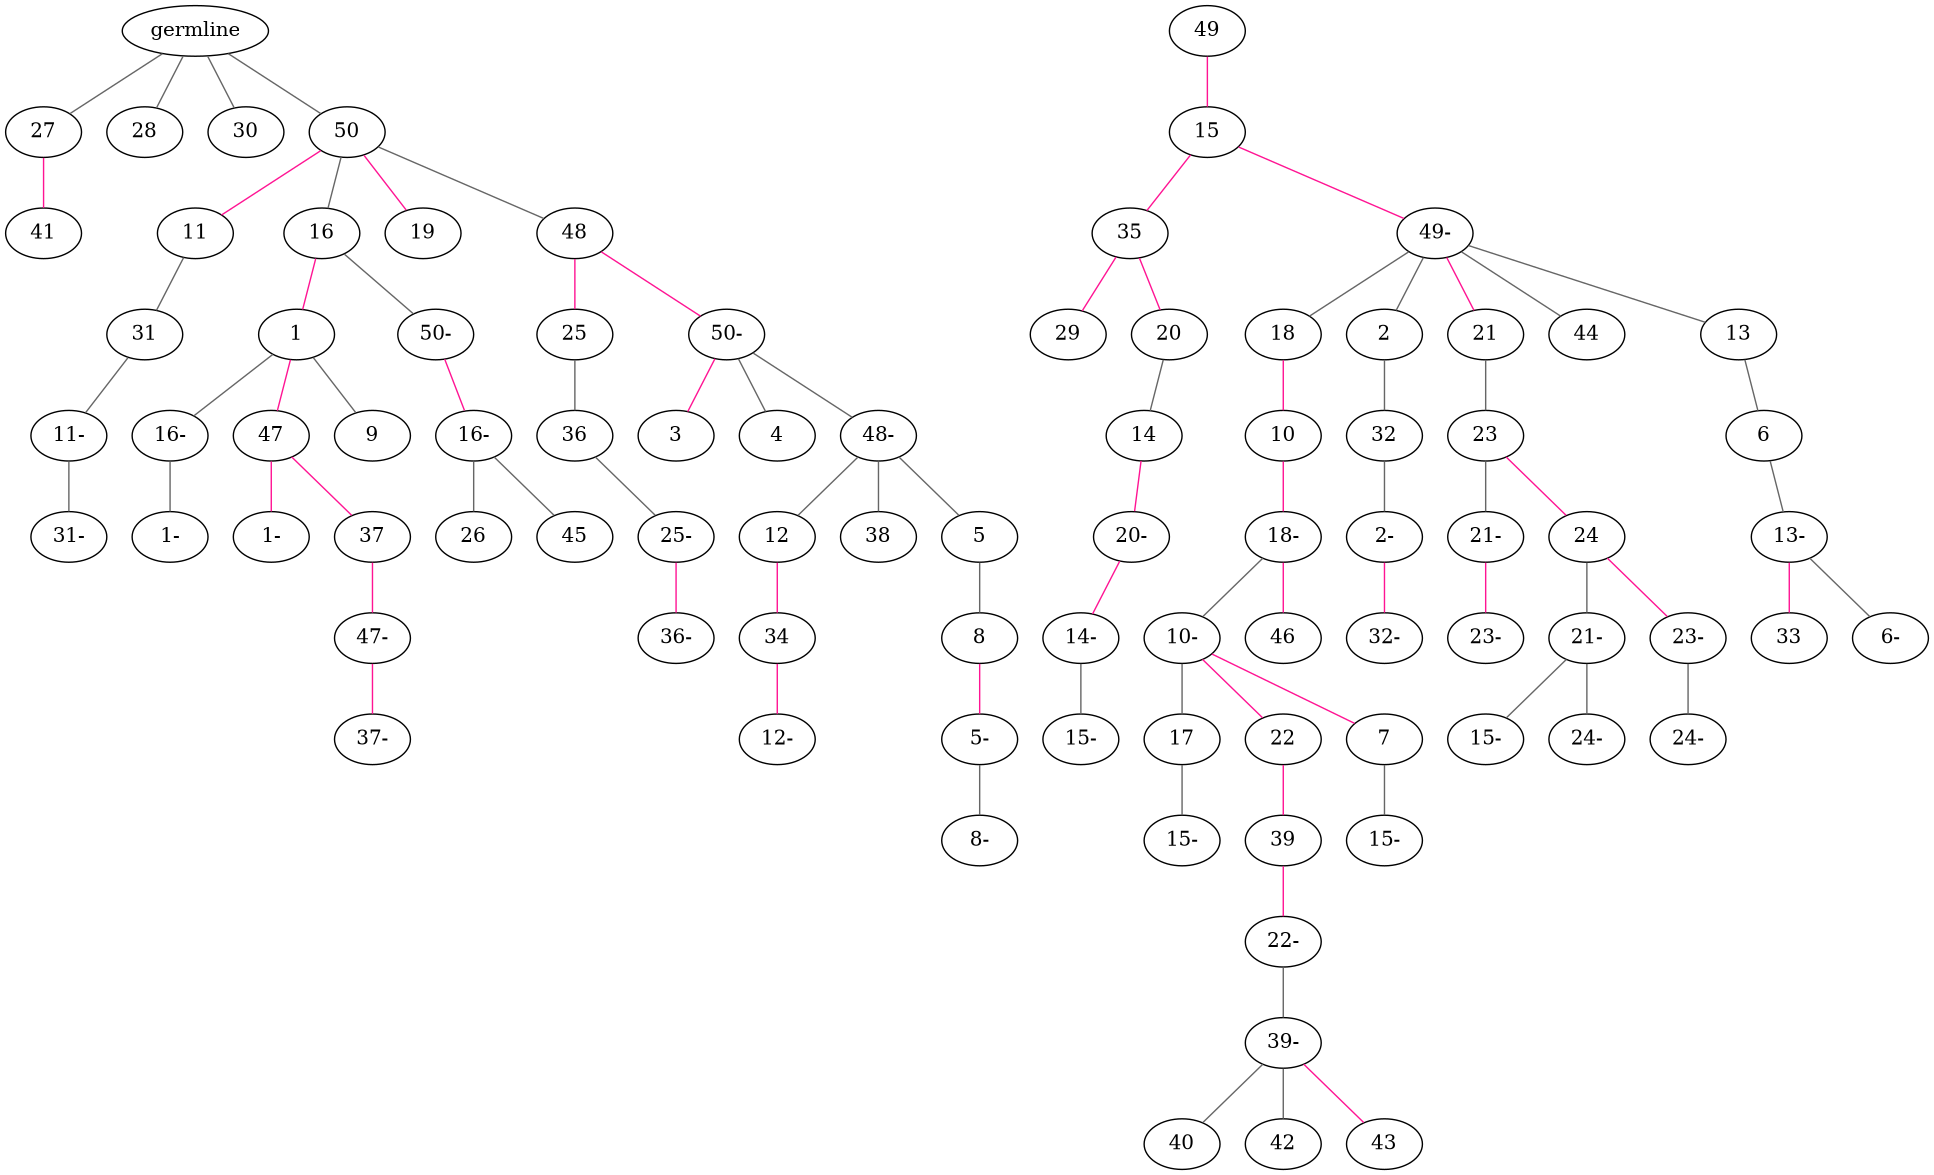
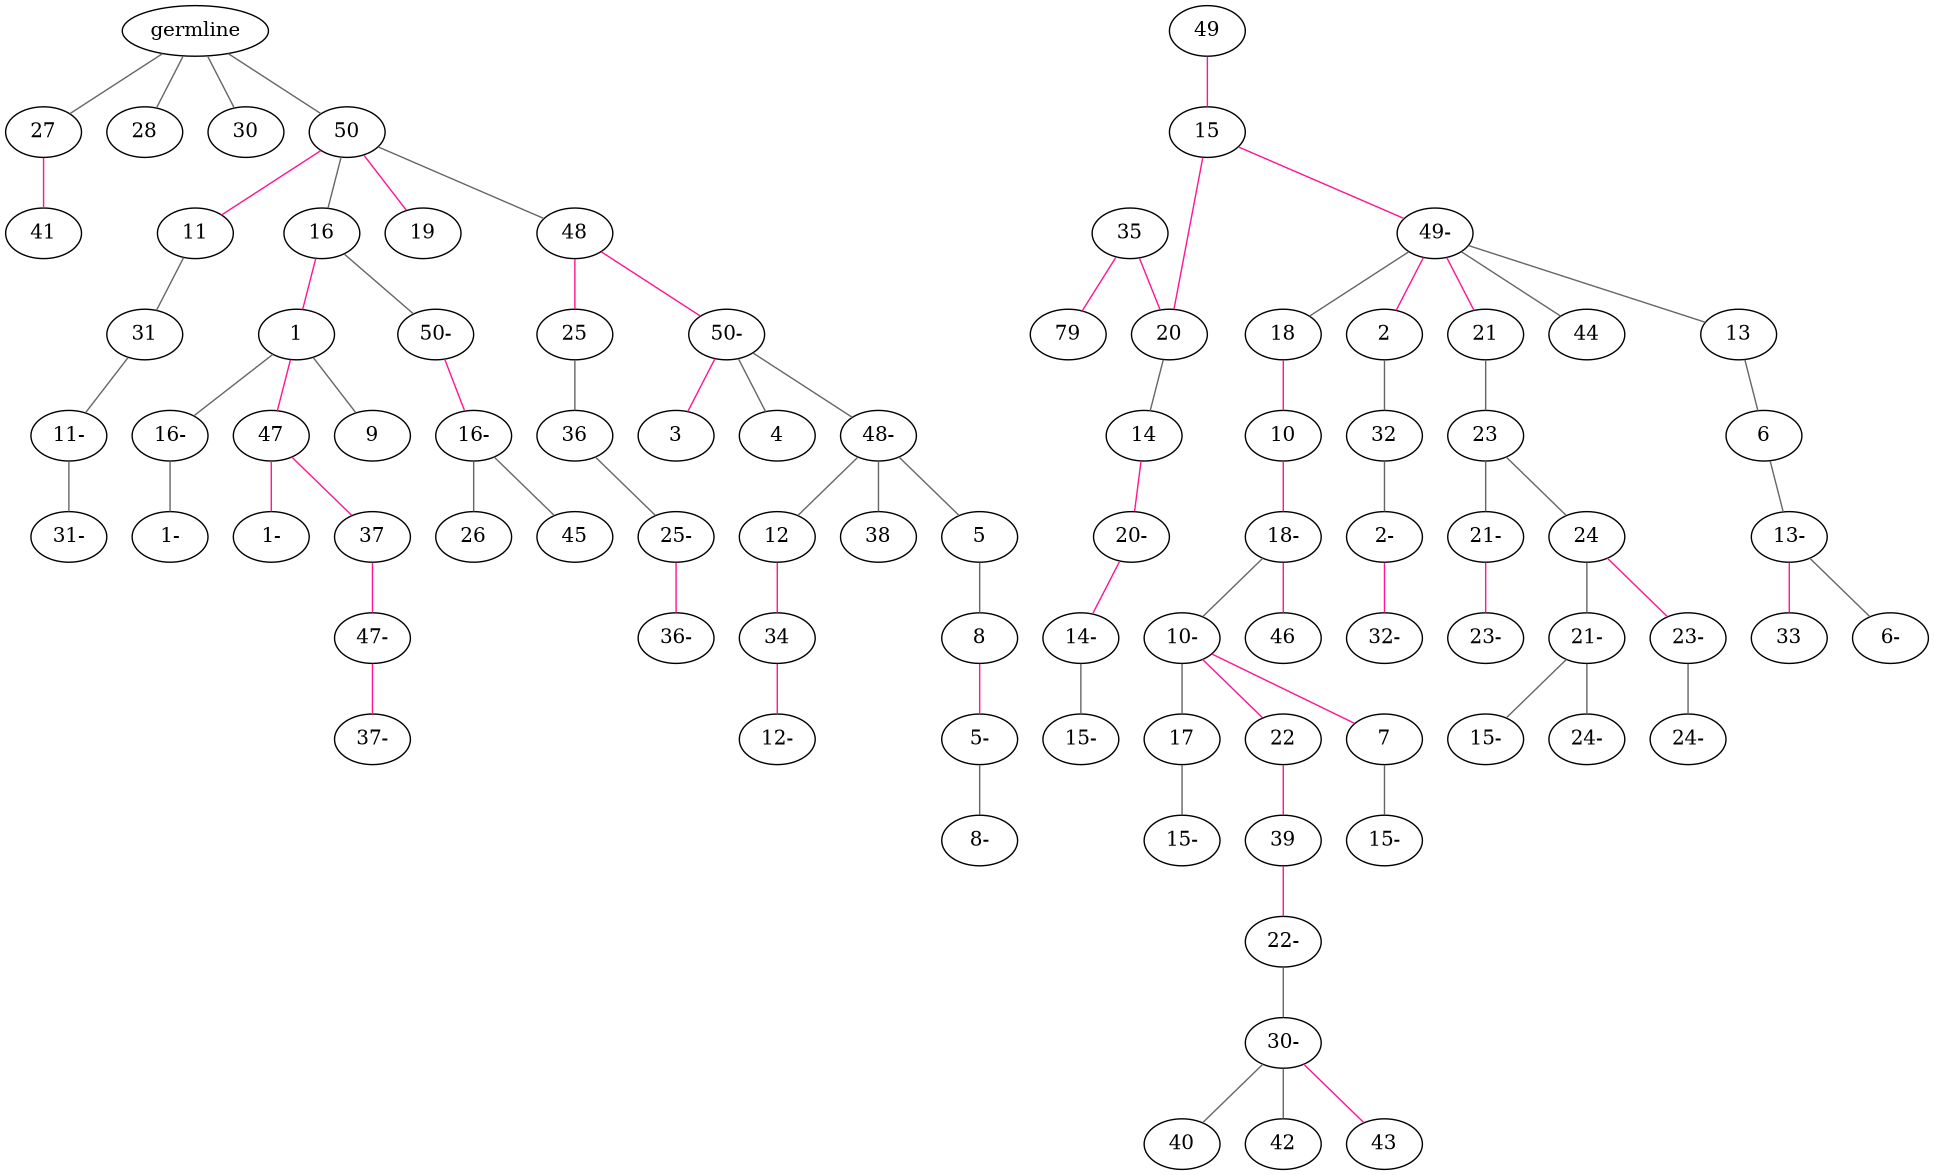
(1169, 183) -> (1188, 233)
(1410, 284) -> (1410, 284)
(1068, 335) -> (1068, 335)
(1536, 486) -> (1536, 486)
(1283, 1043) -> (1283, 1043)
